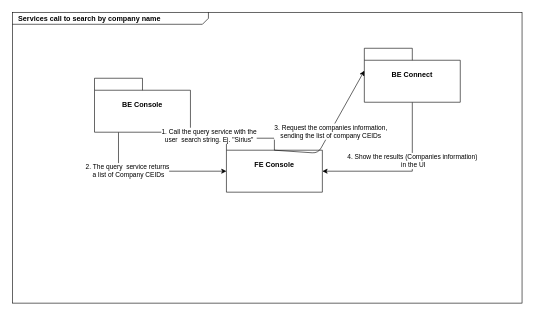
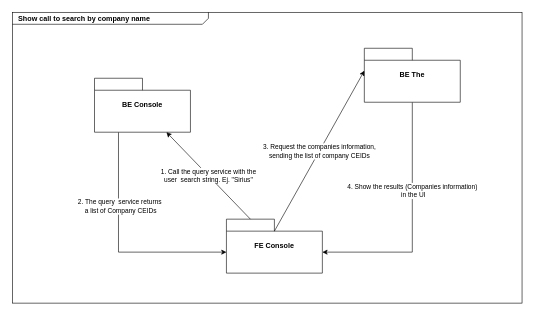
(267, 12) -> (267, 12)
(413, 75) -> (413, 75)
(275, 165) -> (275, 246)
